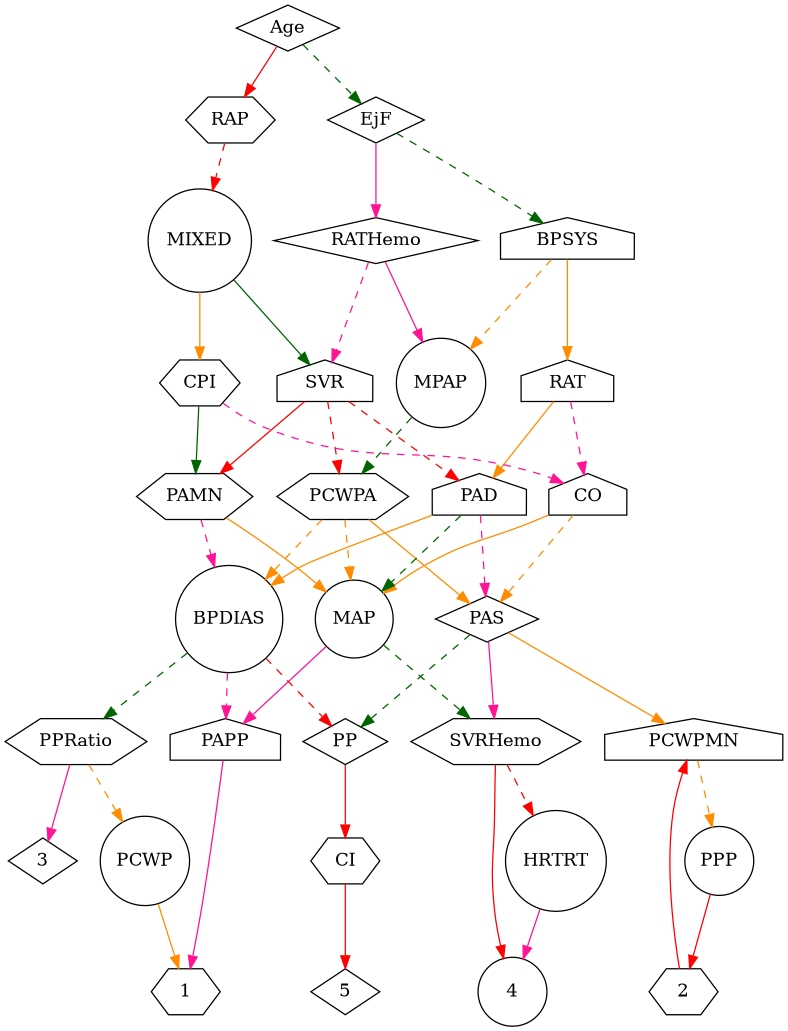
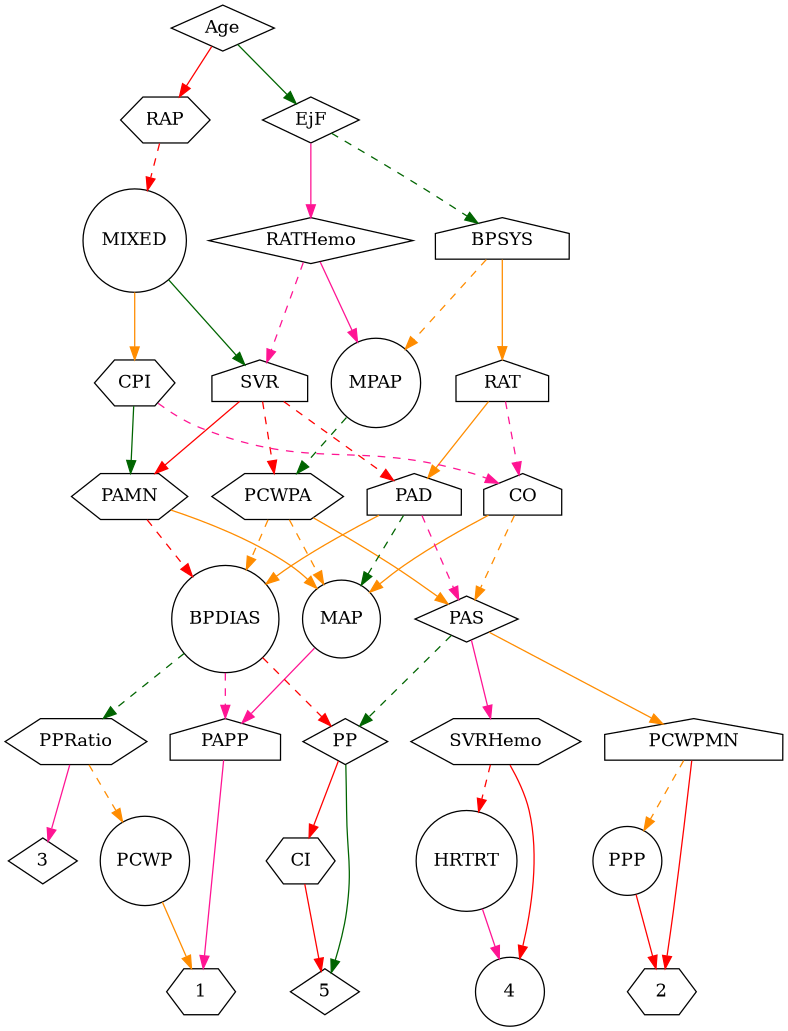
(327, 70) -> (262, 70)
(206, 537) -> (166, 543)
(427, 682) -> none
none -> (349, 863)
(670, 870) -> (680, 858)
